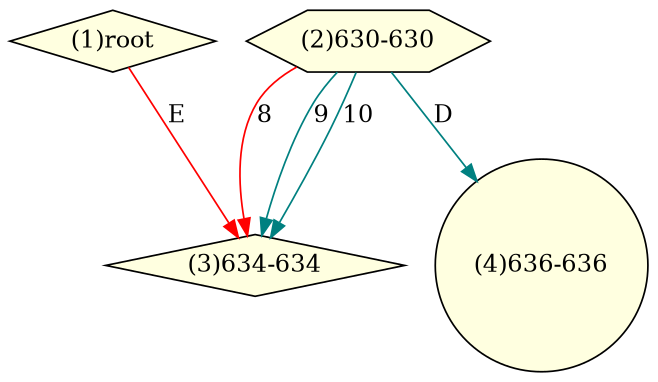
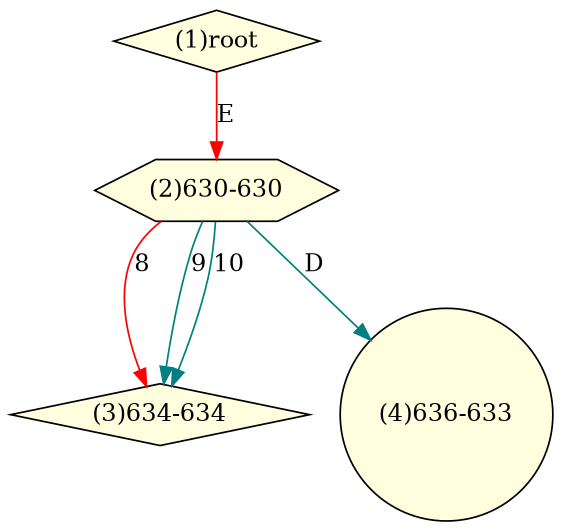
(179, 145) -> (217, 107)
(542, 265) -> (447, 415)
